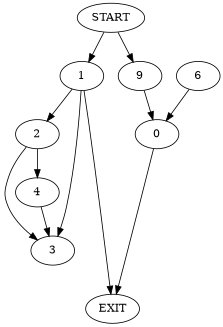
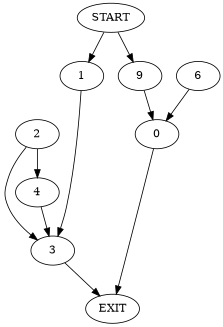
(62, 102) -> none
(98, 188) -> (79, 277)
